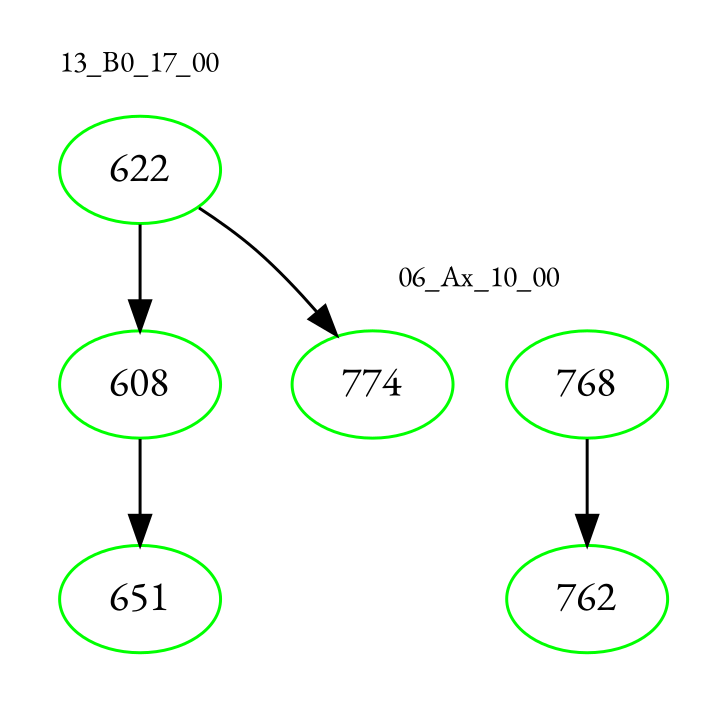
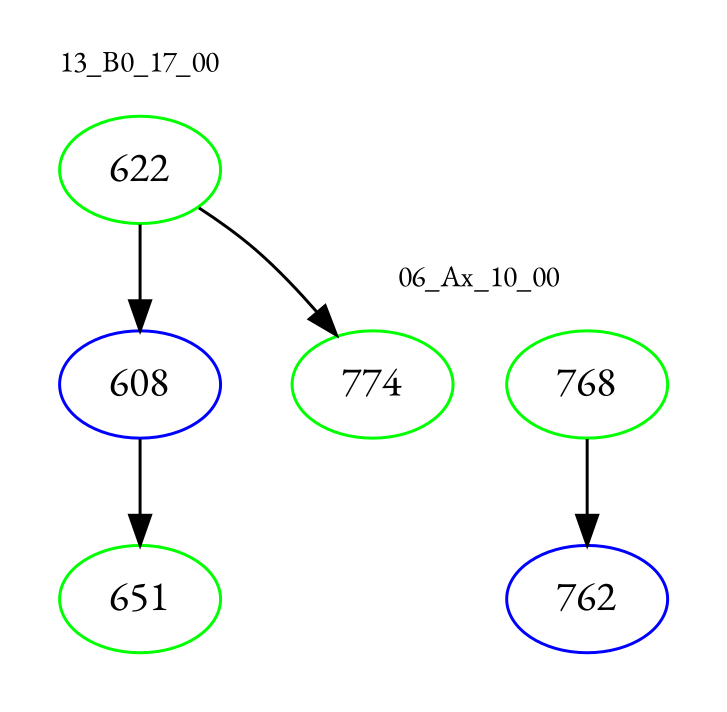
(140, 384) -> (140, 384)
(587, 599) -> (587, 599)
